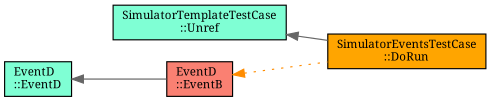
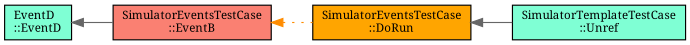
(313, 38) -> (498, 23)
(200, 79) -> (192, 23)
